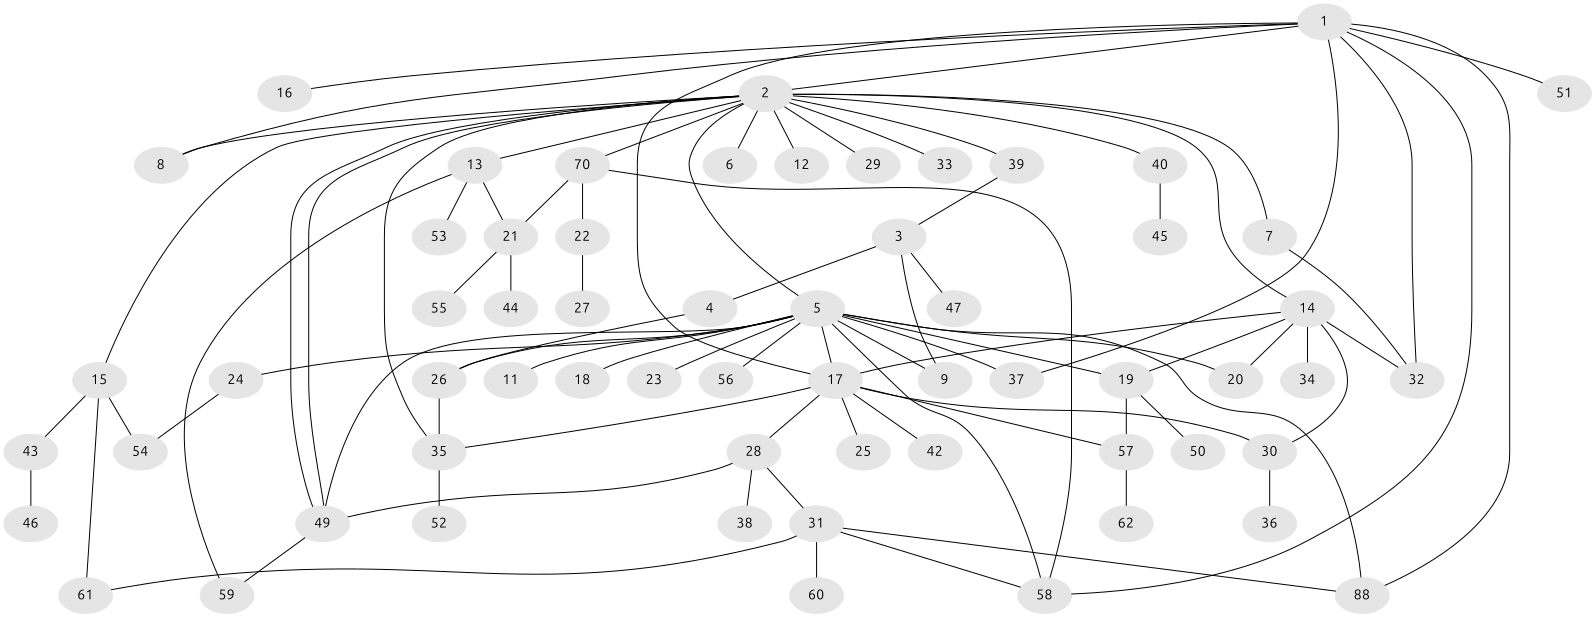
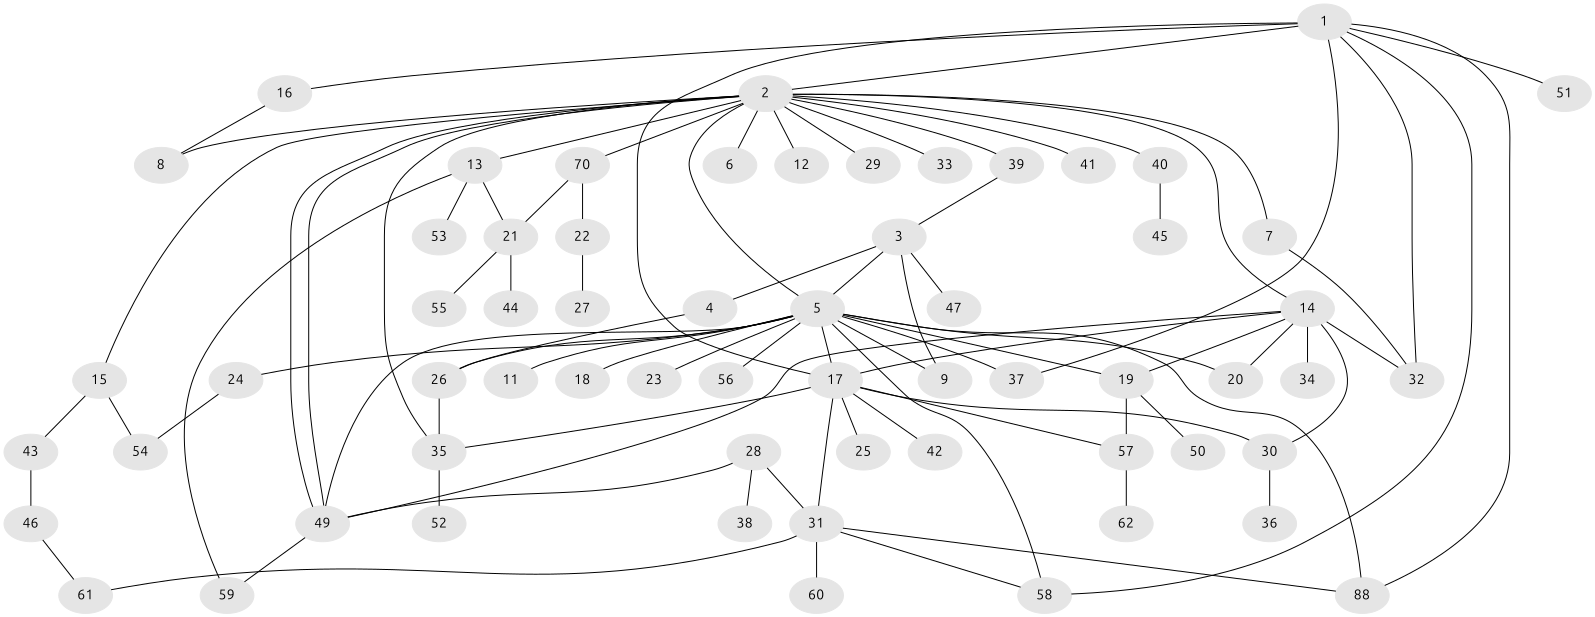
(737, 63) -> (223, 129)
none -> (1088, 165)
(1009, 203) -> none
none -> (858, 273)
none -> (800, 362)
(795, 416) -> (825, 452)
(93, 488) -> (58, 560)
